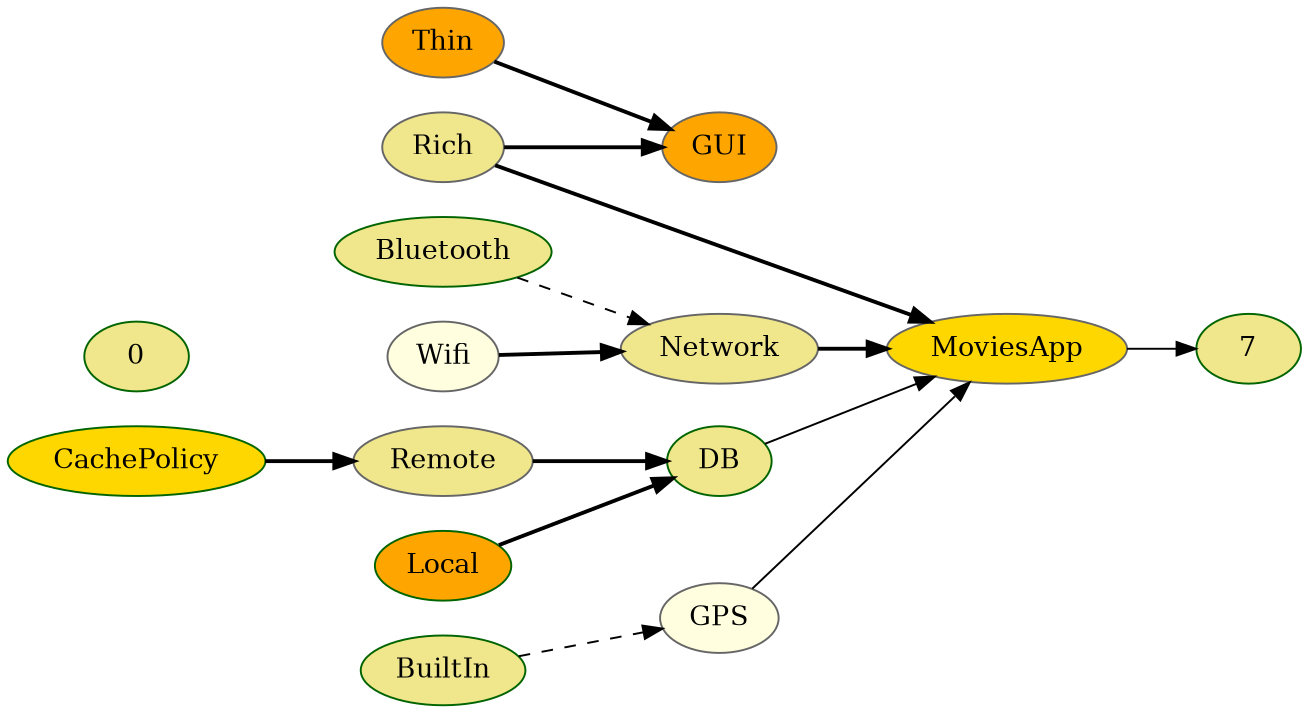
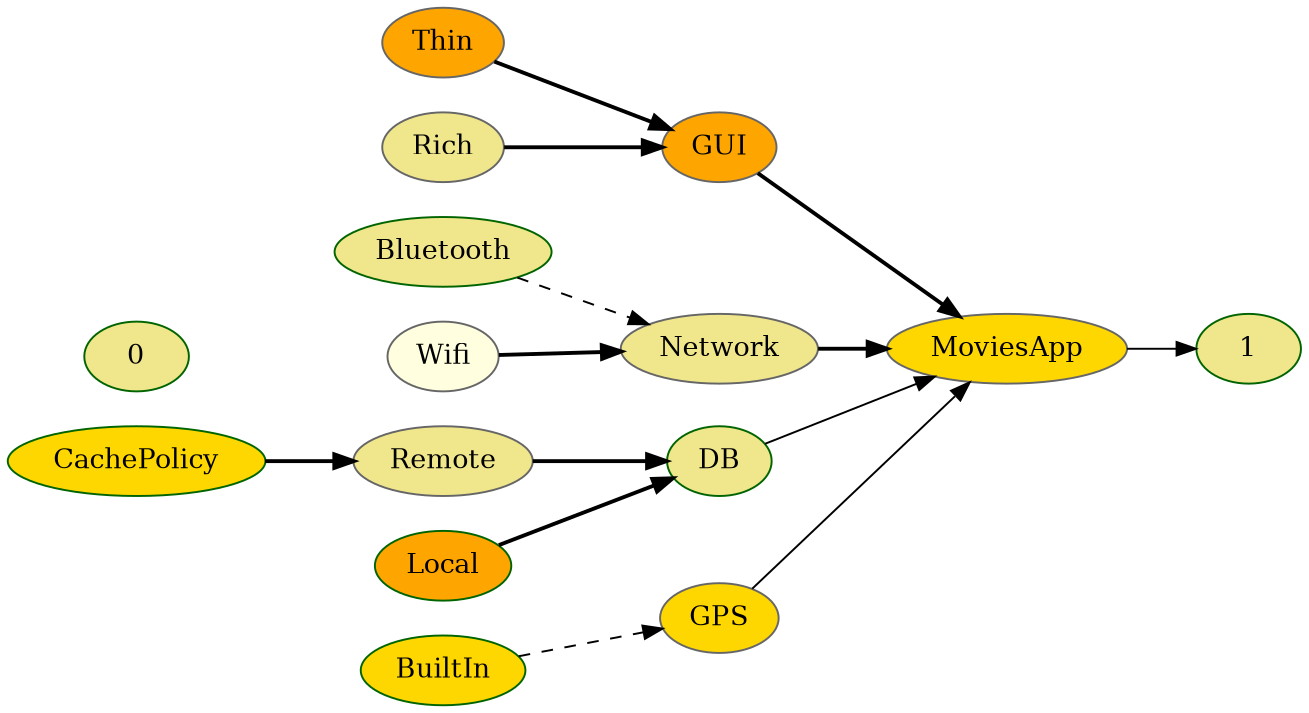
(703, 240) -> (851, 239)
(1249, 349) -> (1249, 349)
(719, 618) -> (719, 618)
(443, 670) -> (443, 670)
